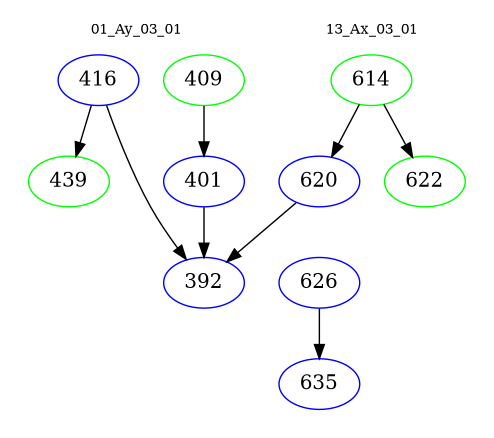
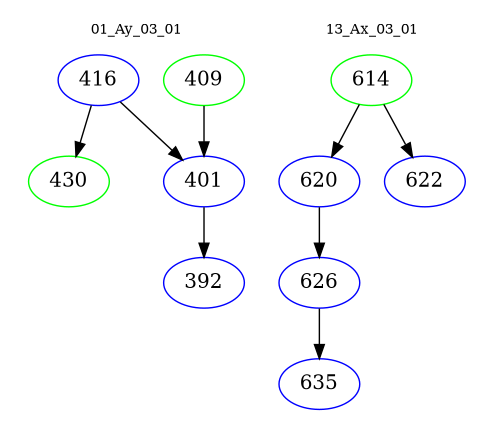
(137, 180) -> (146, 126)
(69, 181) -> (69, 181)
(425, 181) -> (425, 181)
(277, 219) -> (319, 225)
